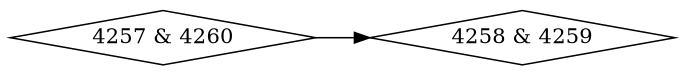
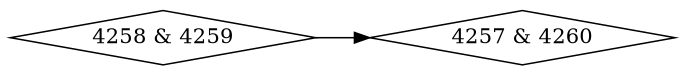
(335, 38) -> (335, 38)
